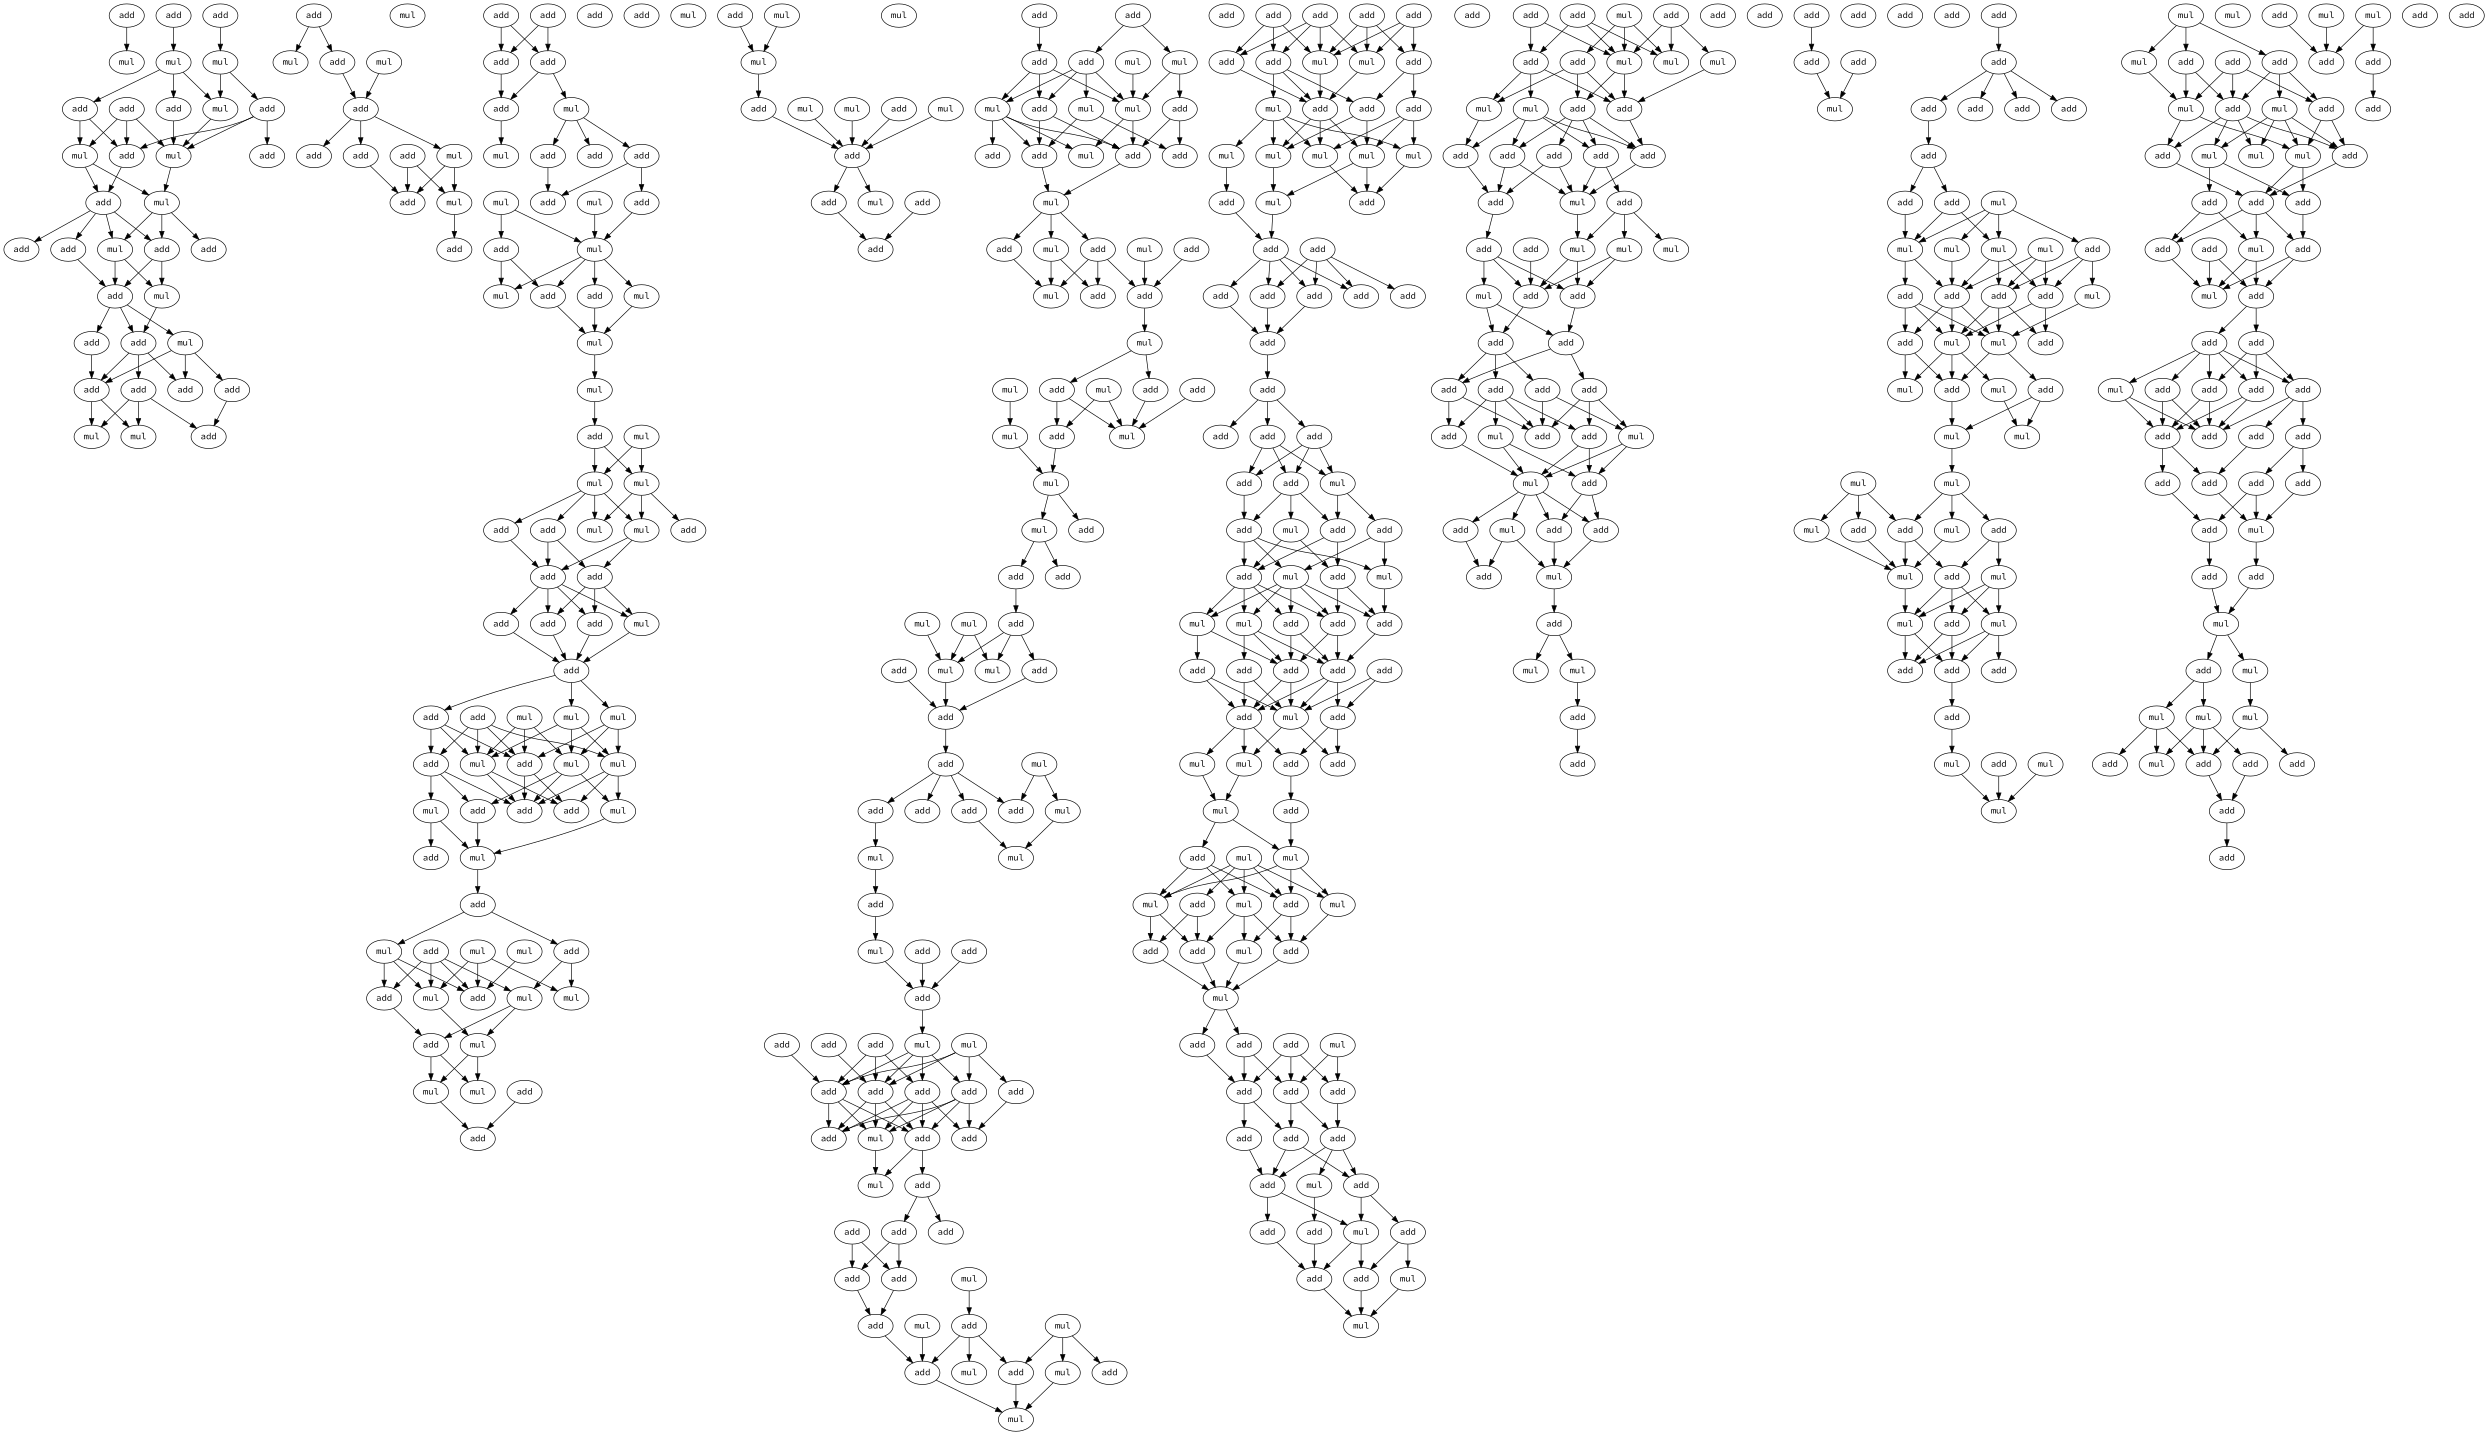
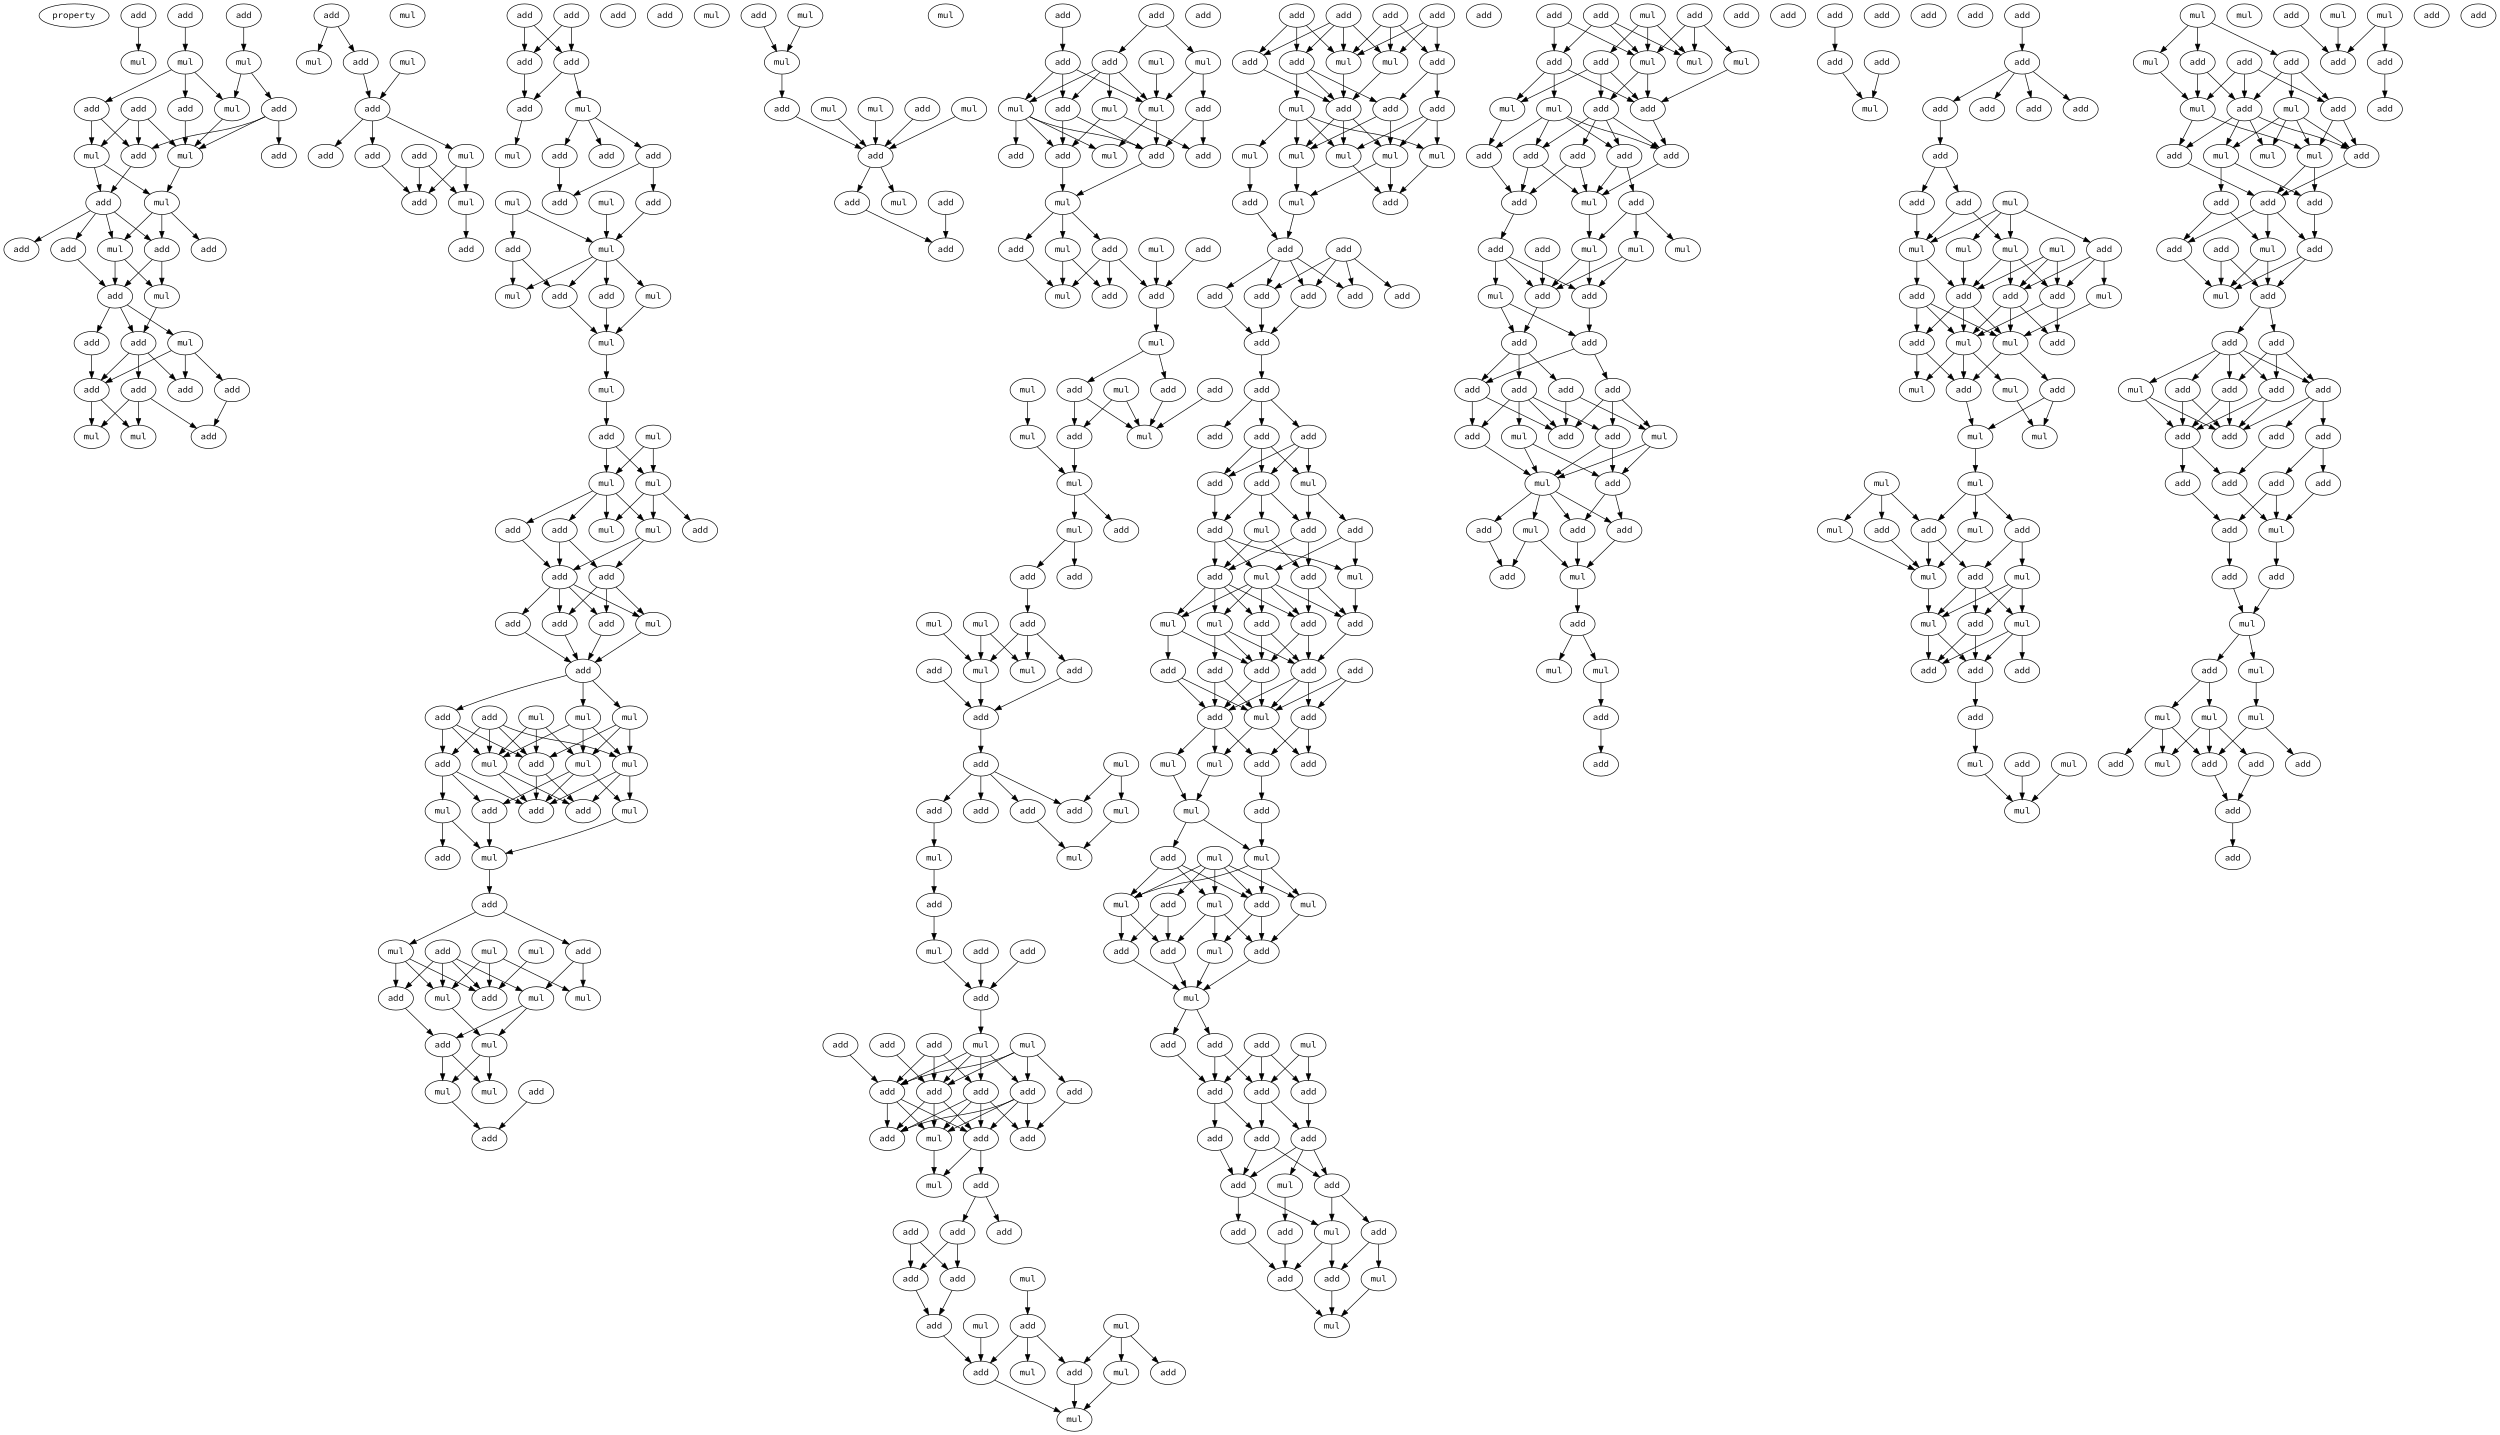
none -> (74, 16)
